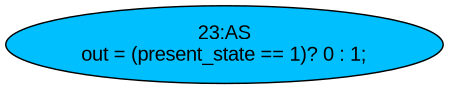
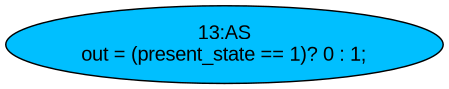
(224, 45) -> (224, 45)
